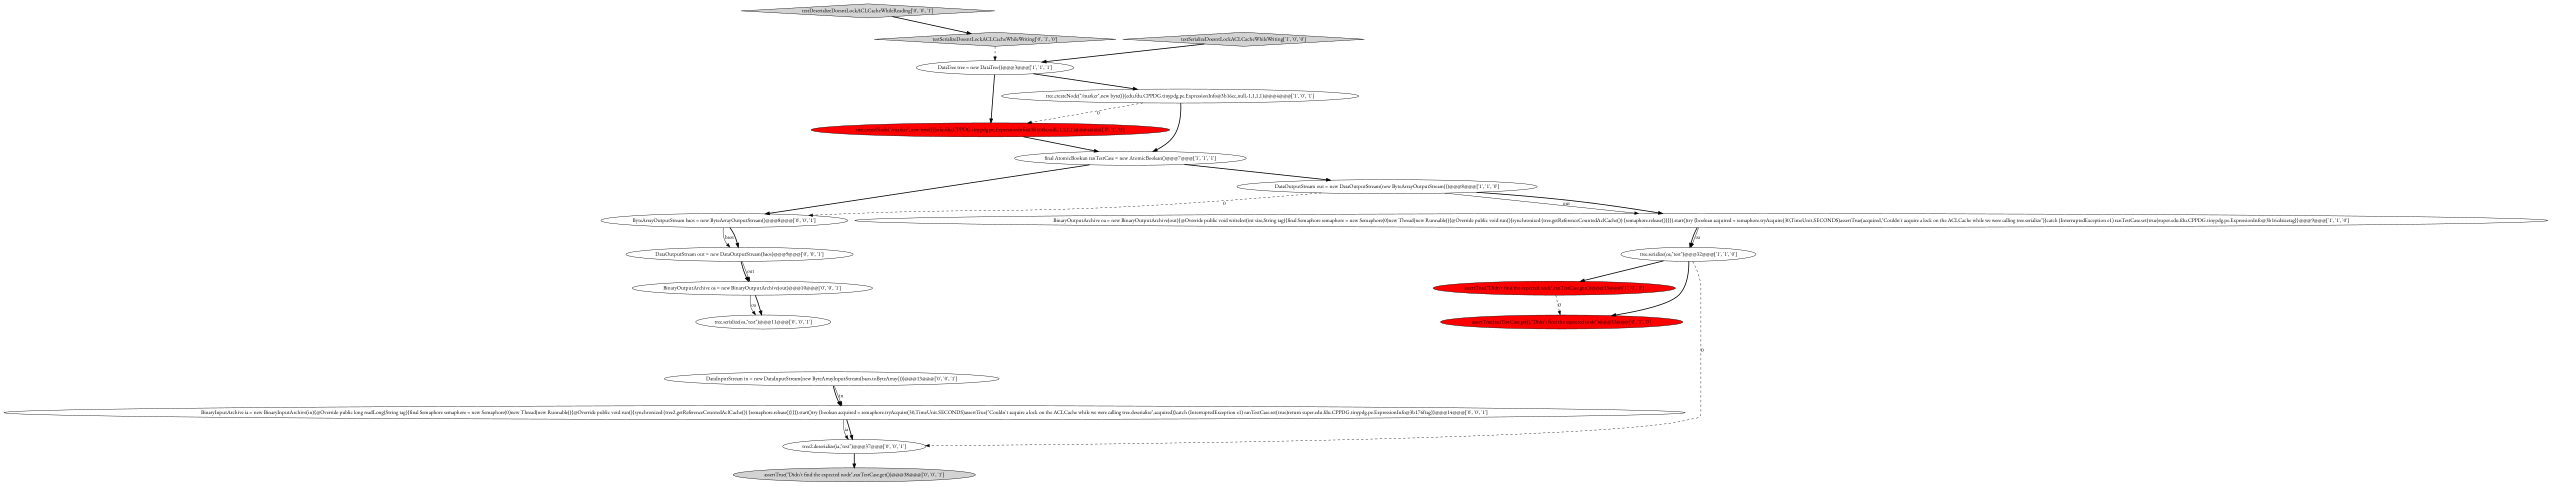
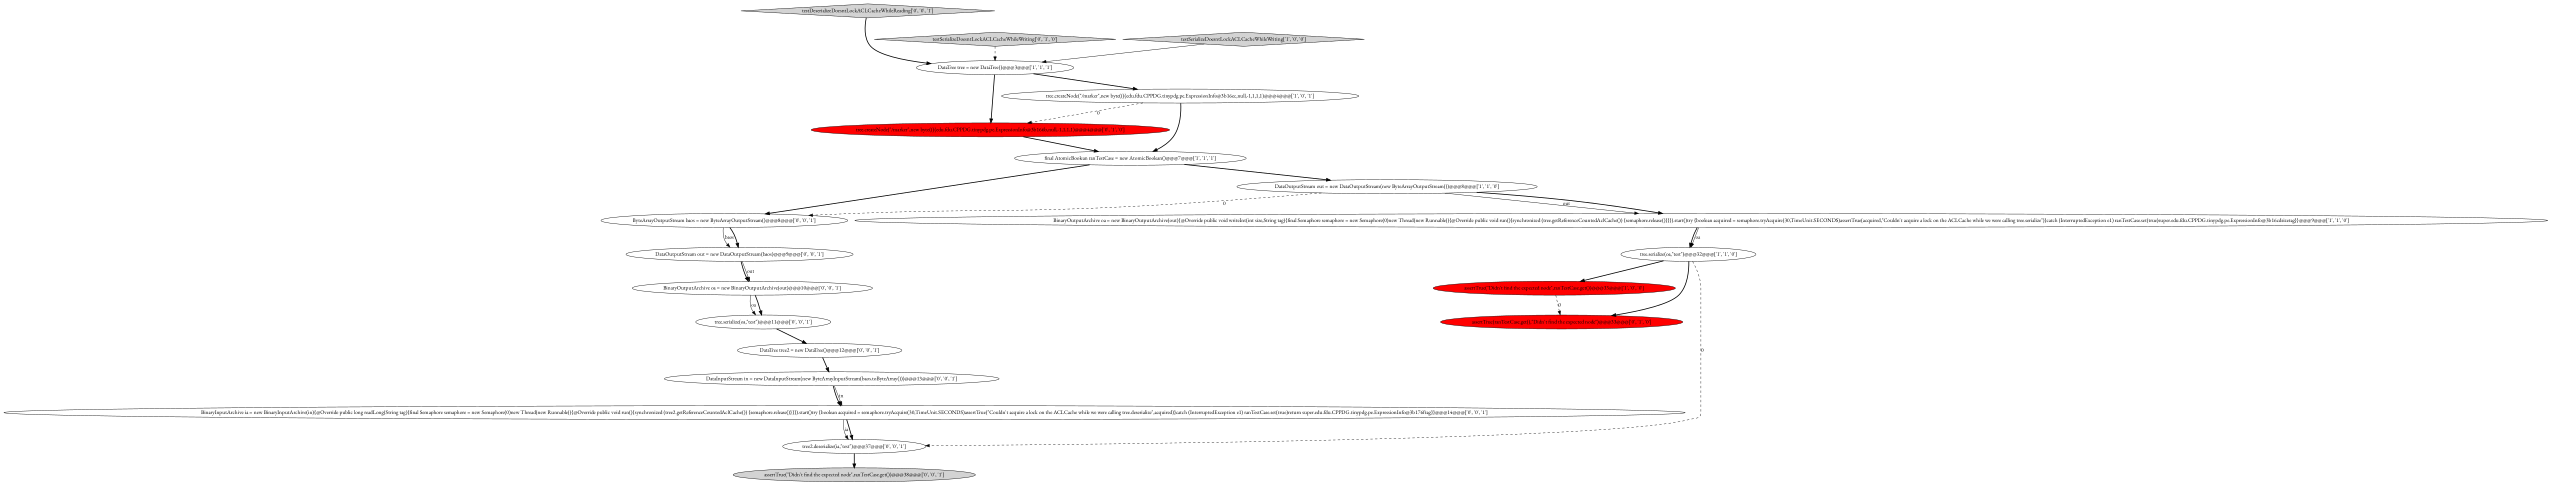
(930, 25) -> (883, 54)
(1125, 53) -> (1125, 53)
none -> (820, 350)
